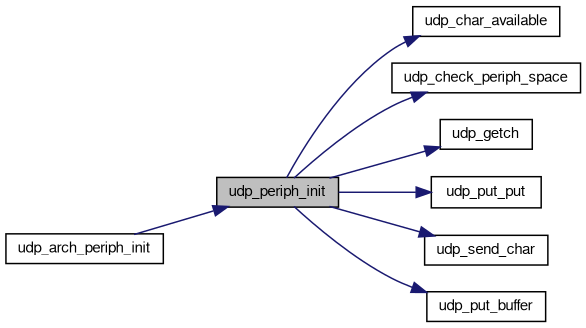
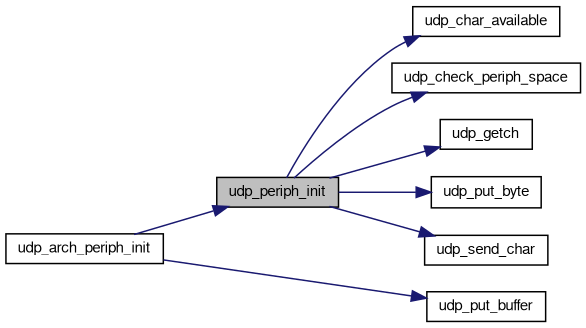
(486, 192) -> (486, 192)
(350, 252) -> (287, 278)
